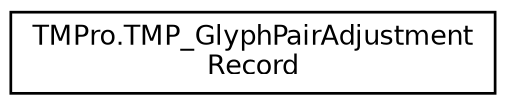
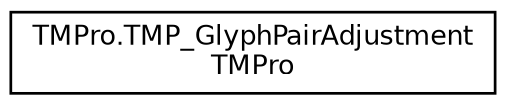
(253, 53) -> (253, 53)
